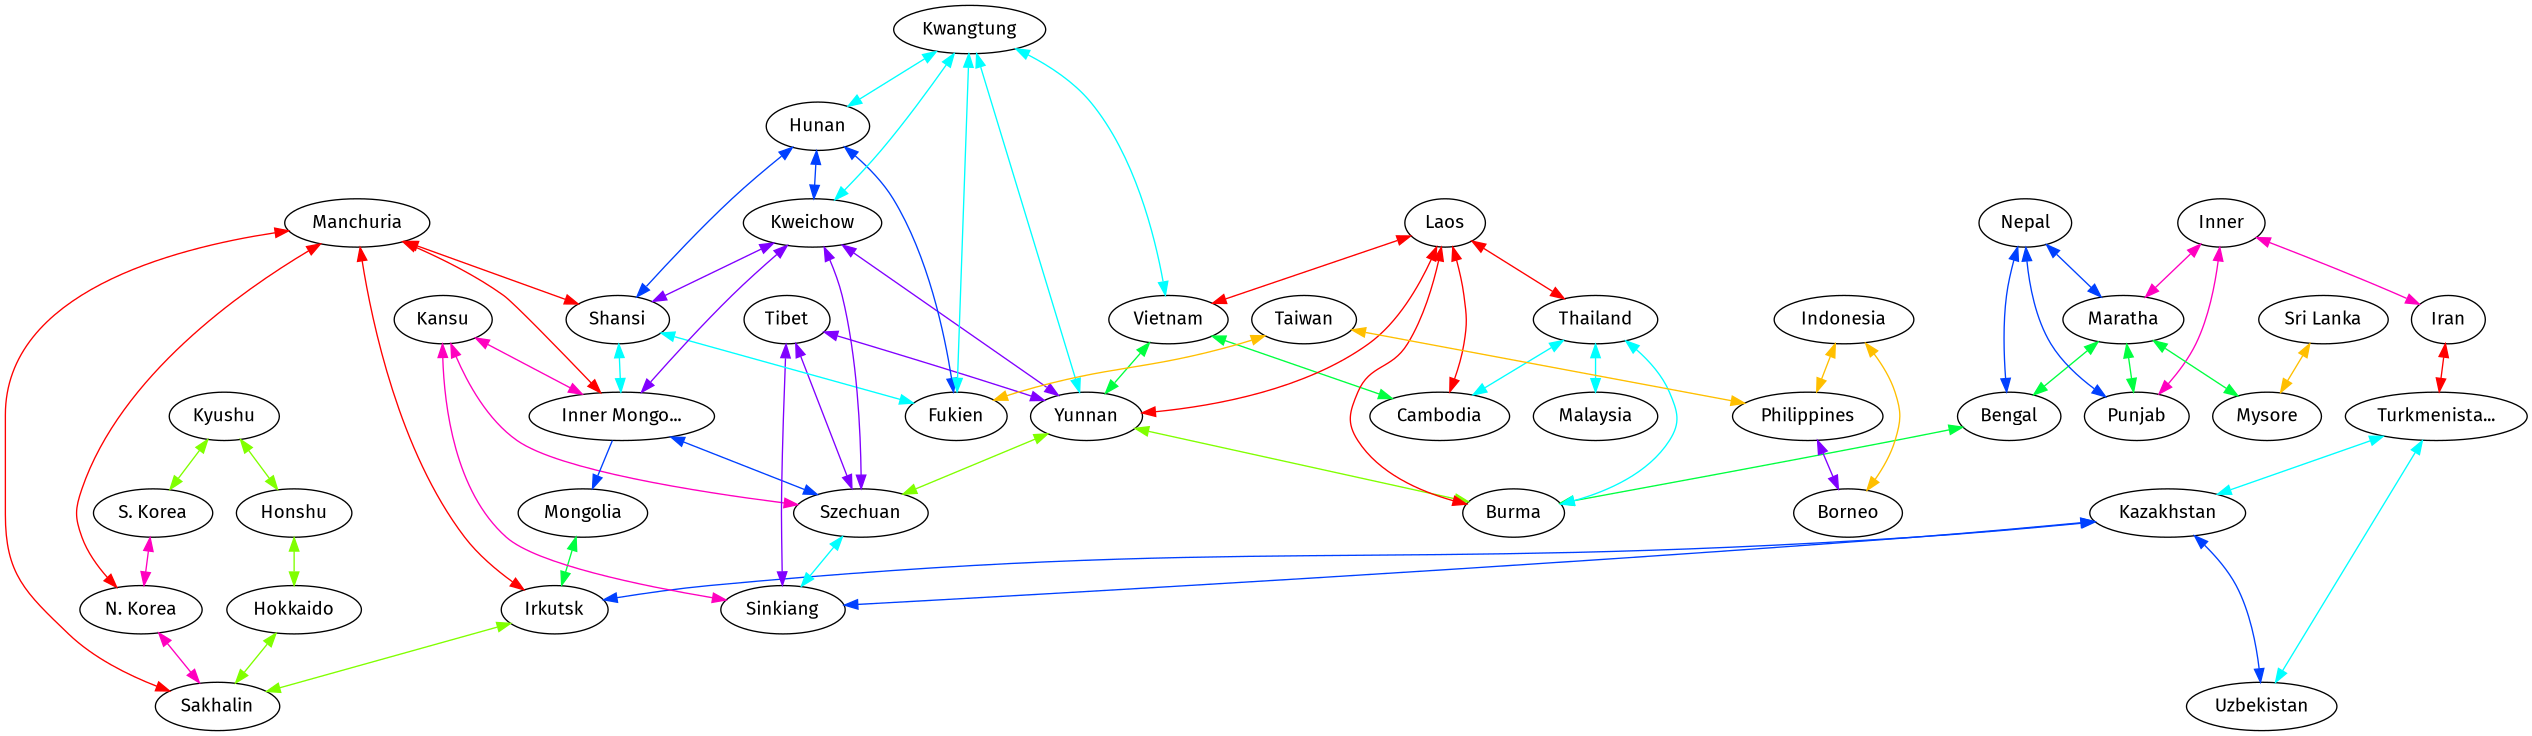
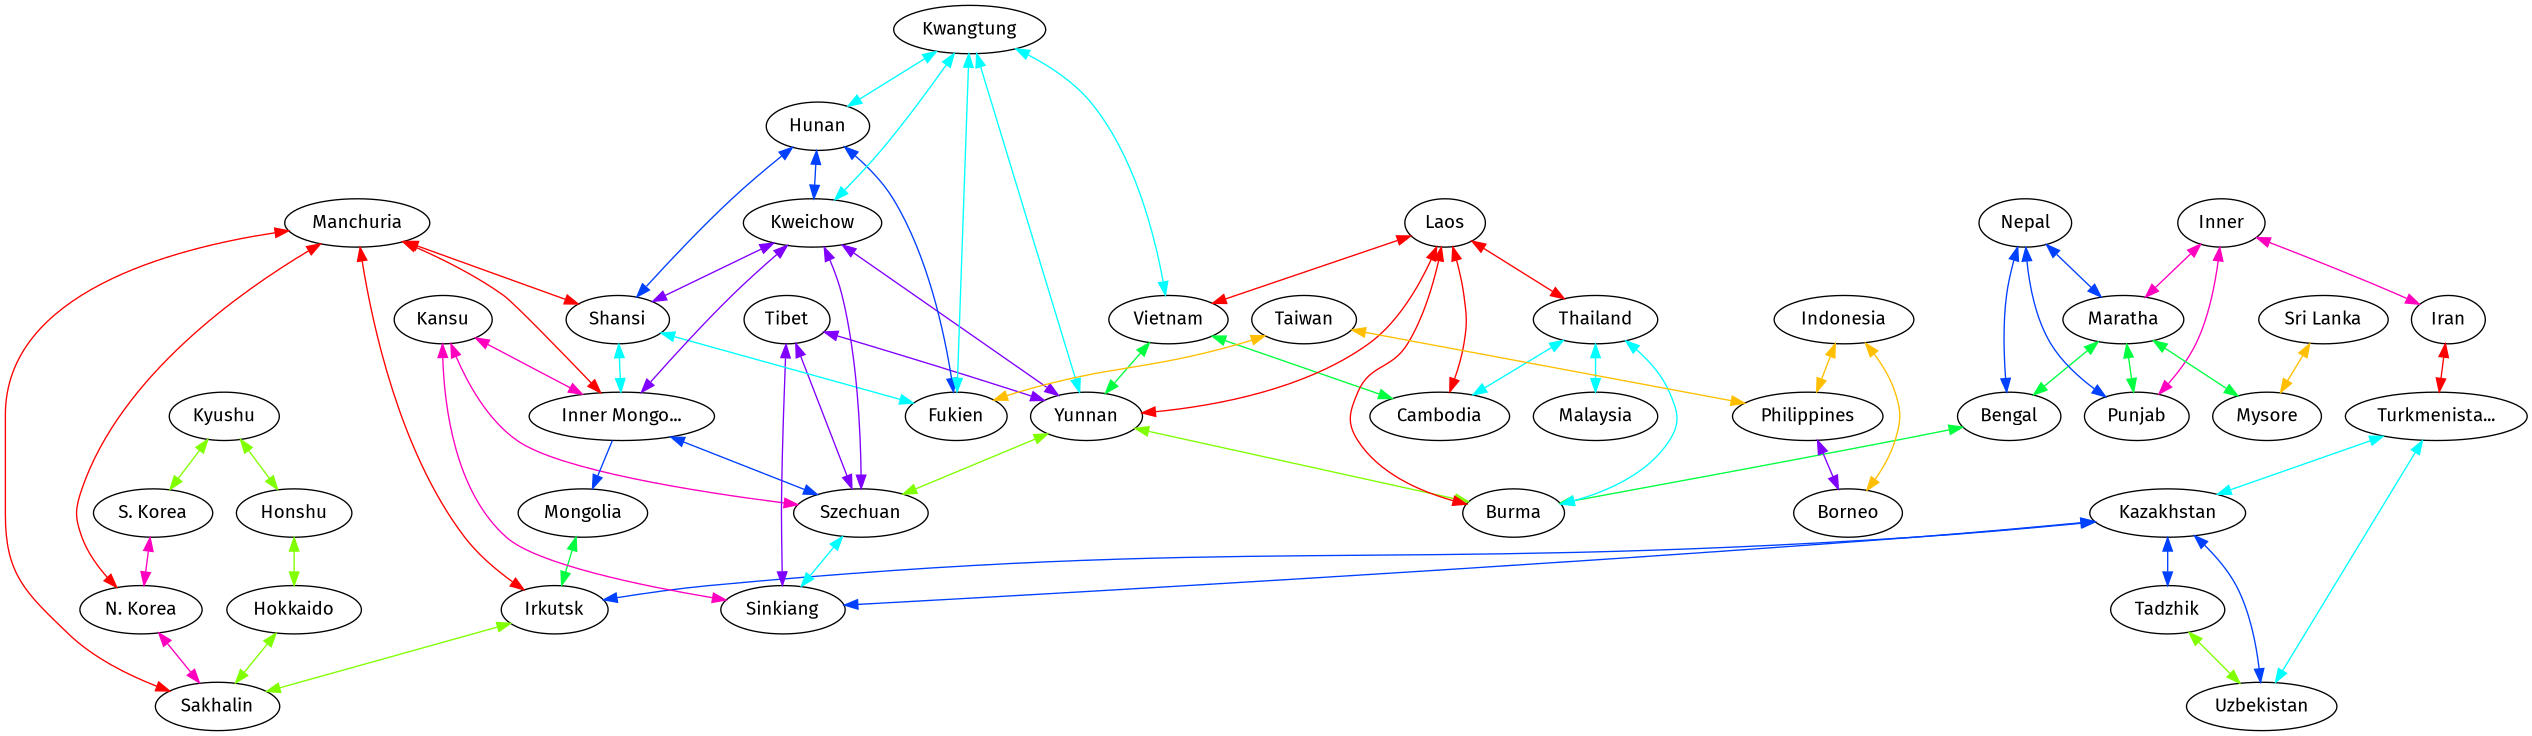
none -> (2168, 610)
